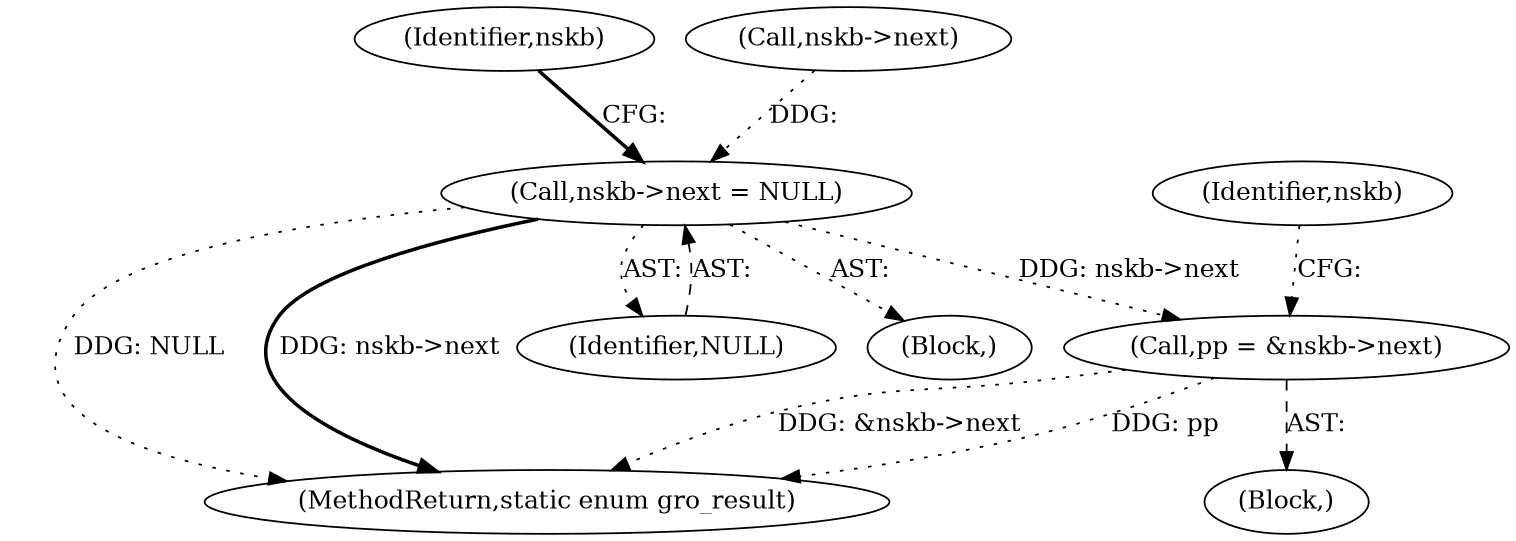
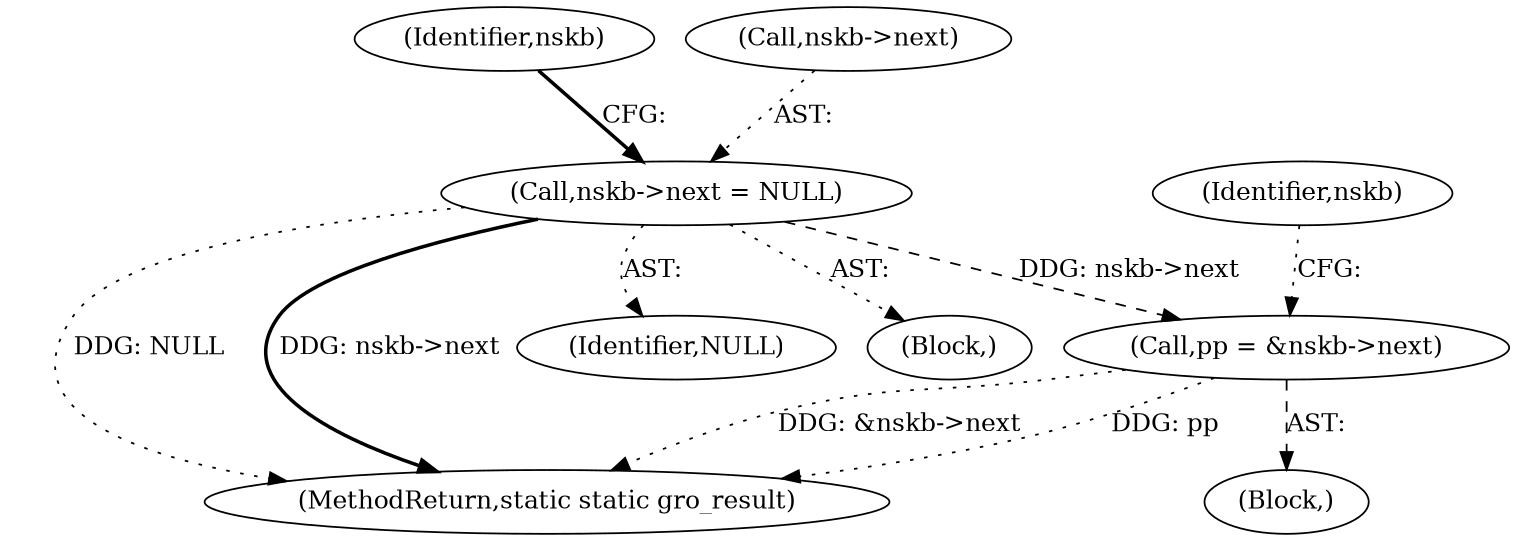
(808, 116) -> (808, 116)
(974, 269) -> (974, 269)
(691, 280) -> none
(547, 502) -> (547, 502)
